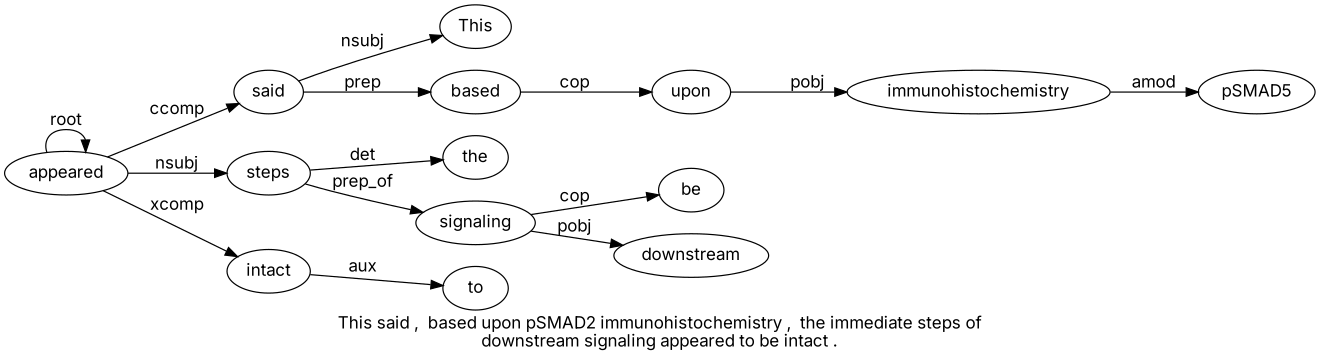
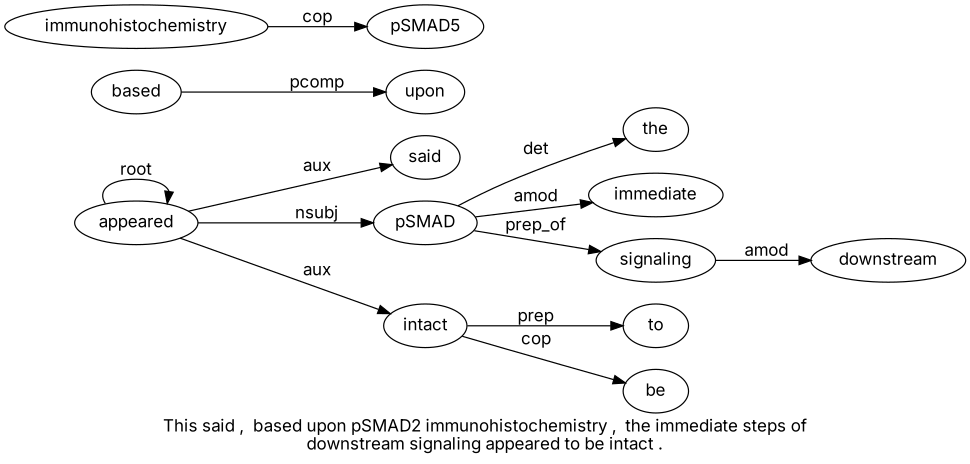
(476, 27) -> none
(575, 83) -> (317, 83)
(1154, 83) -> (317, 18)
(361, 92) -> none
(783, 92) -> none
(177, 110) -> (317, 167)
(269, 173) -> (425, 223)
none -> (656, 195)
(177, 205) -> (317, 271)
(589, 206) -> (538, 358)
(575, 227) -> (767, 251)
(363, 267) -> (536, 317)
